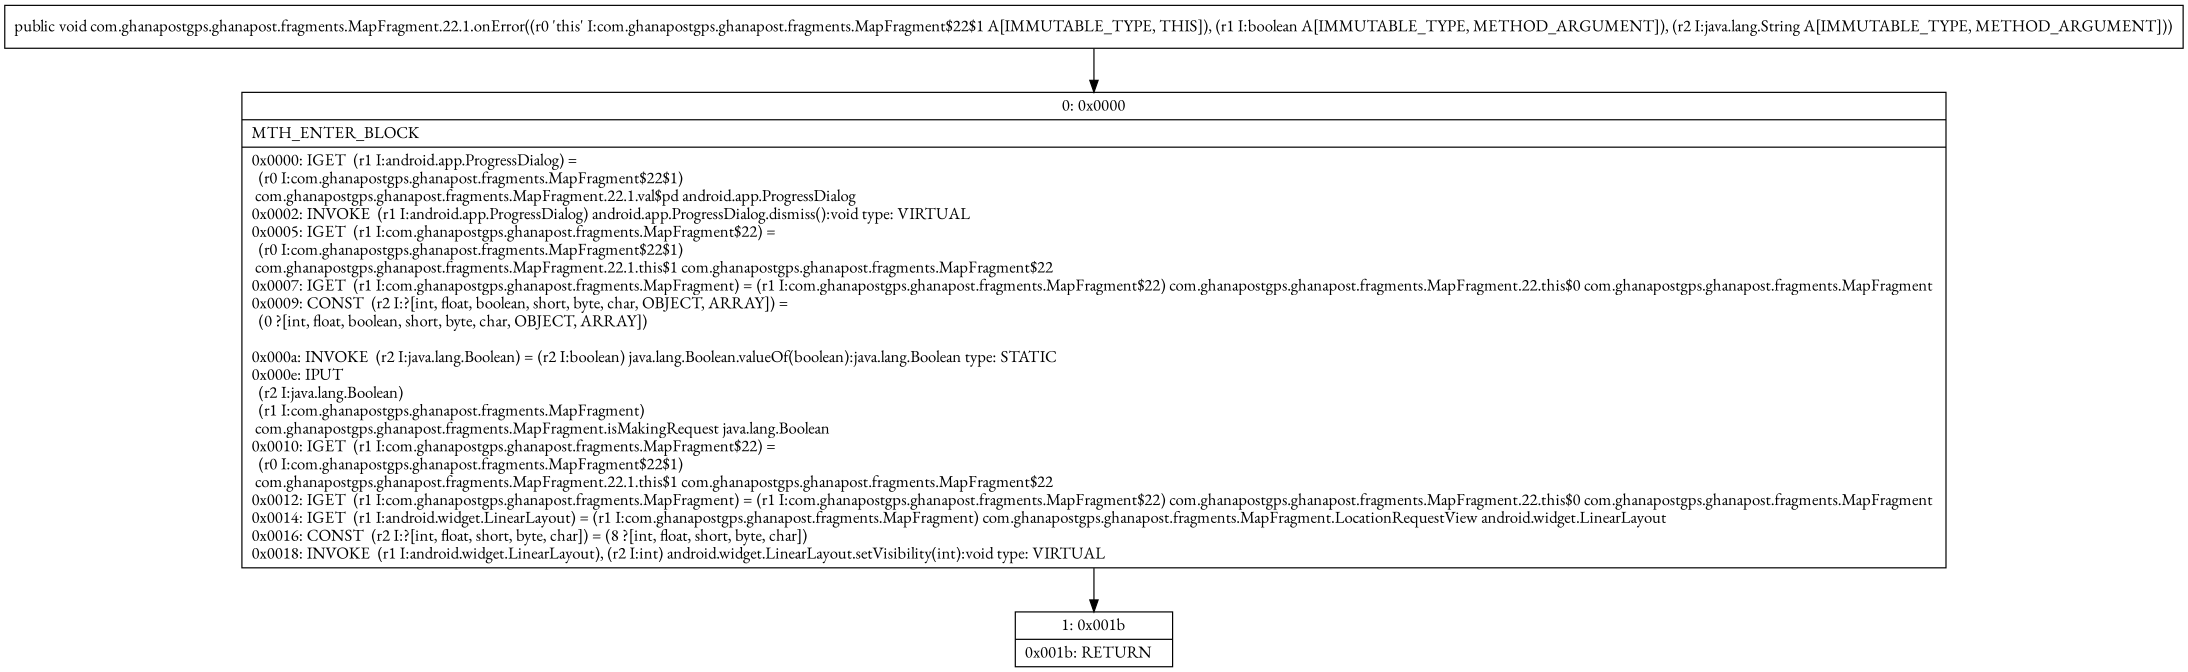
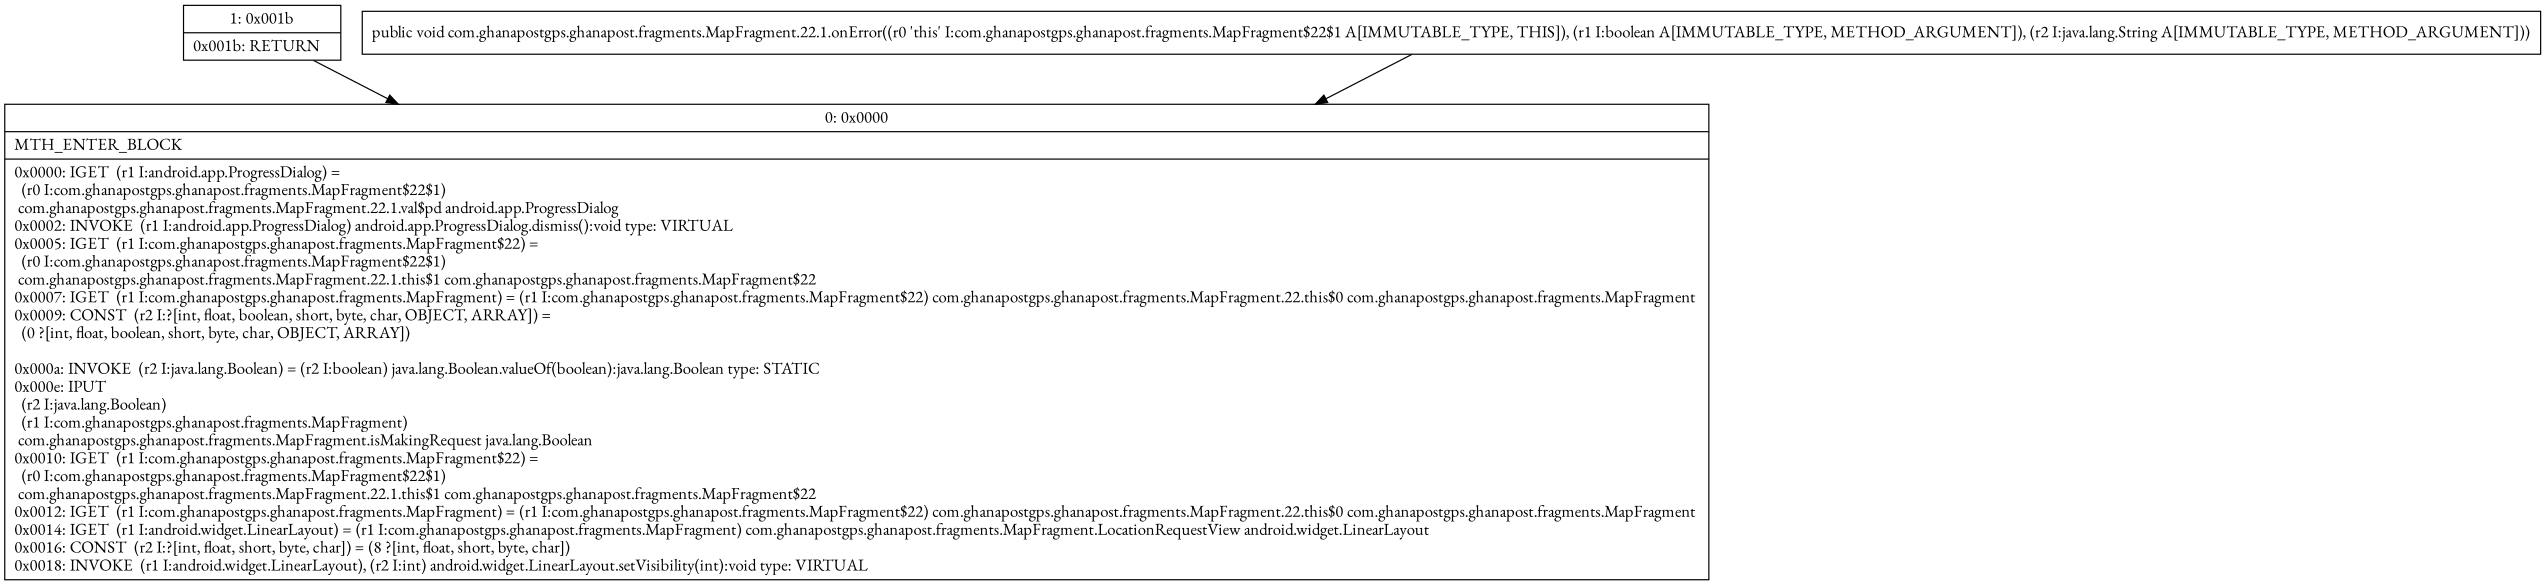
(1094, 584) -> (351, 80)
